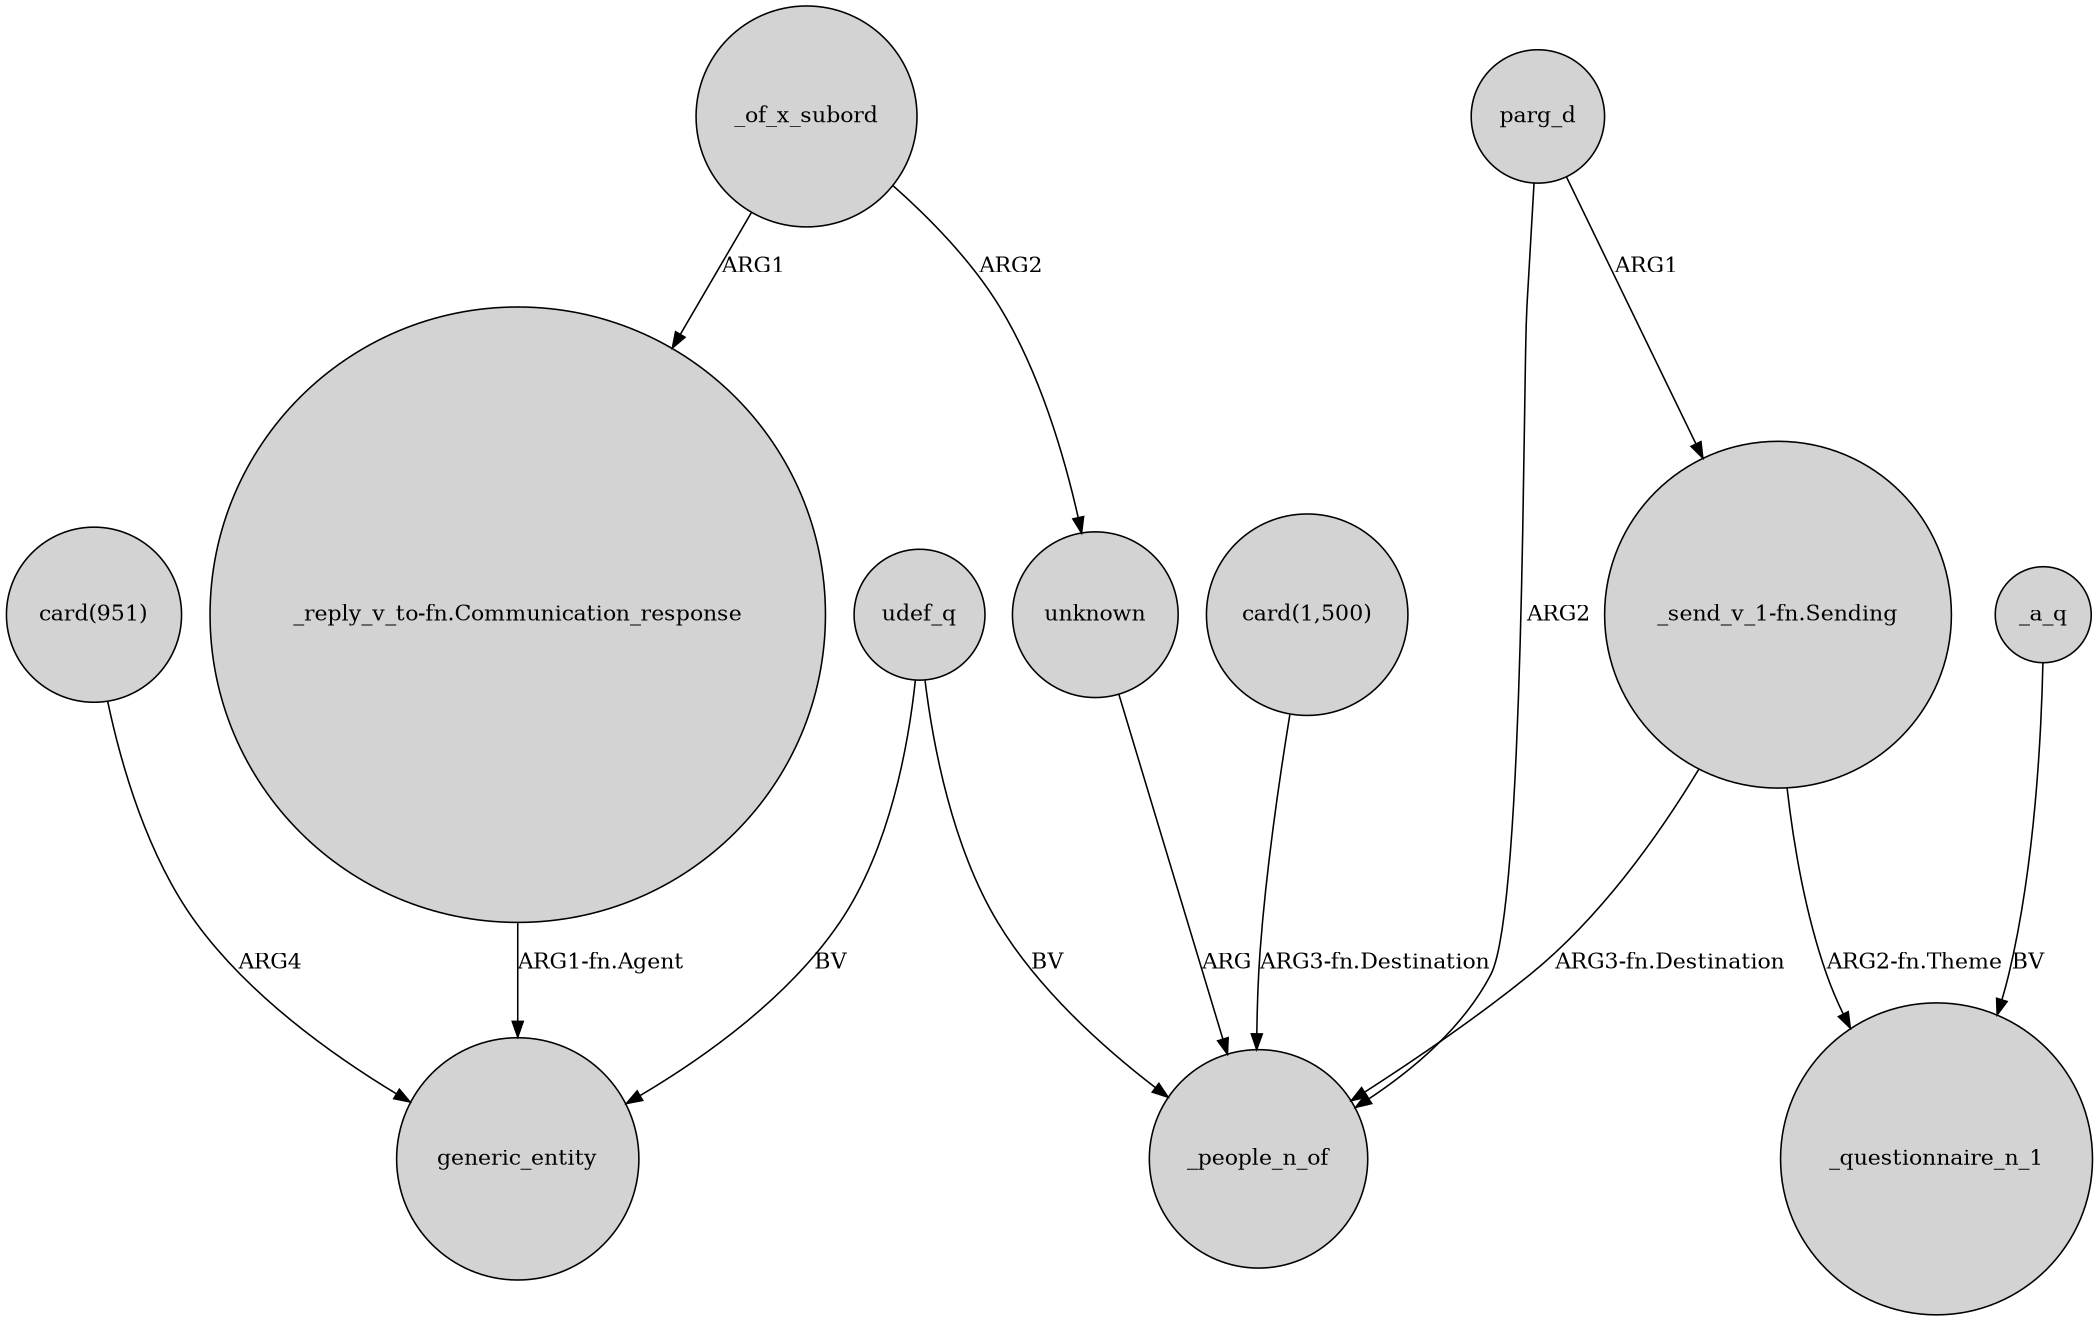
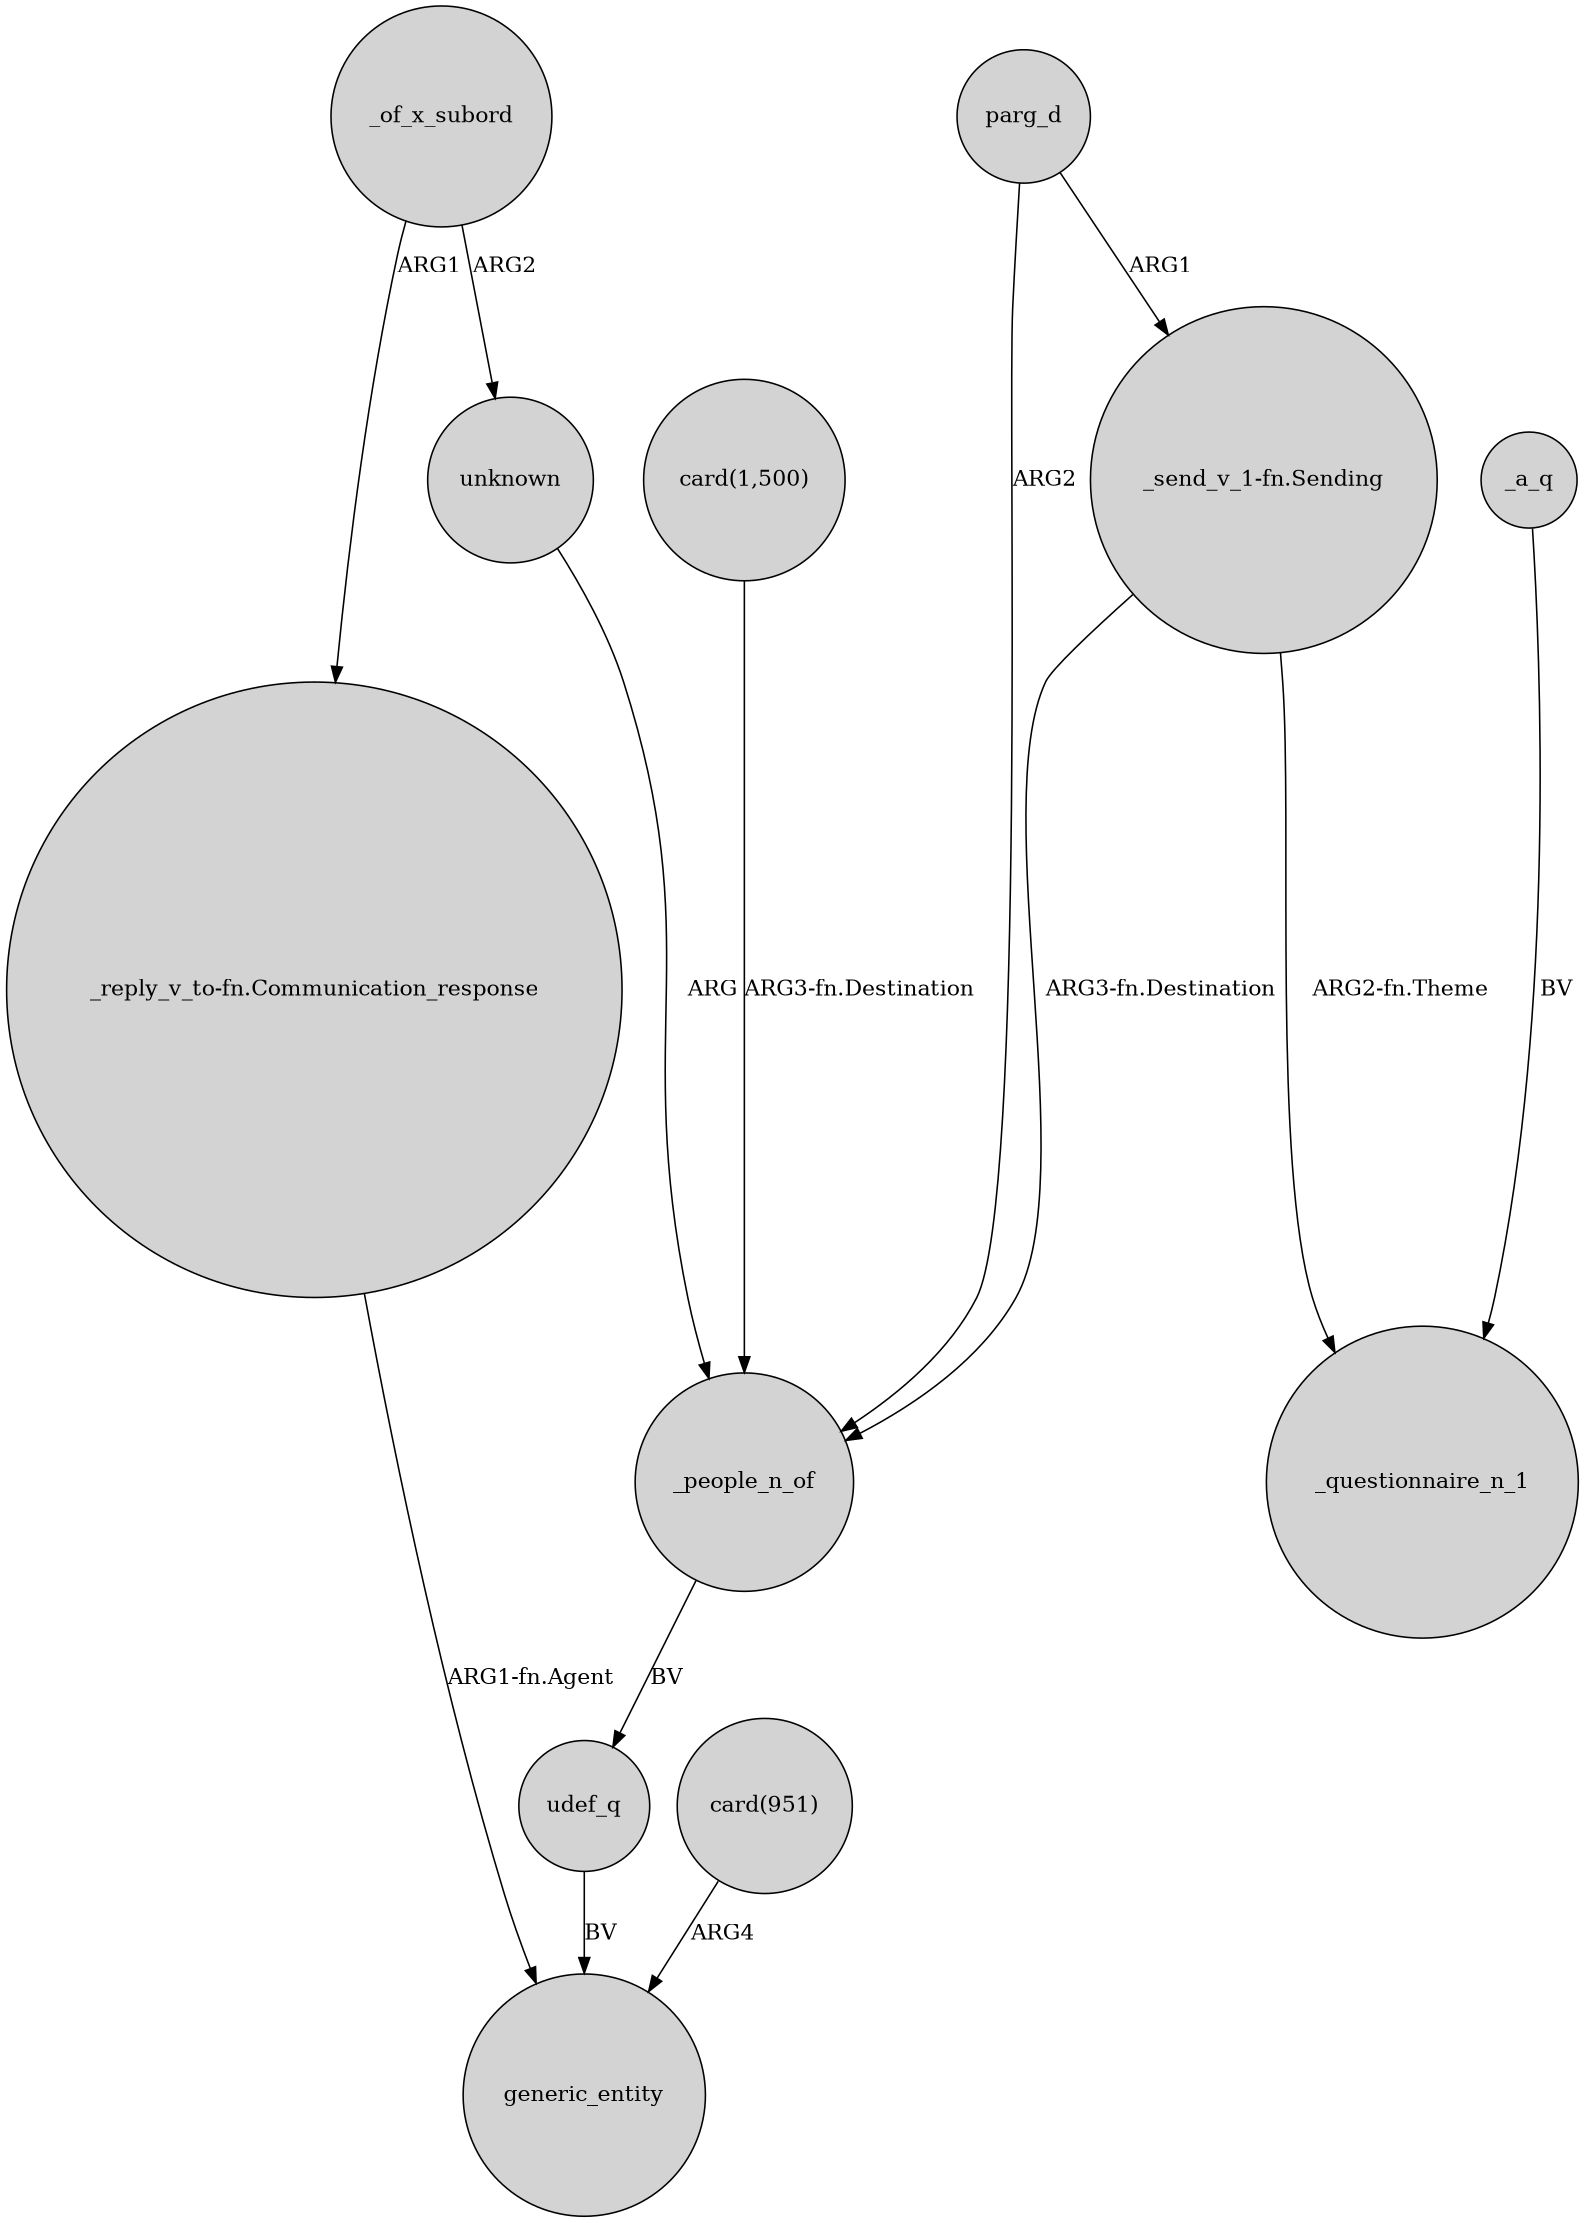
(992, 911) -> (658, 1657)
